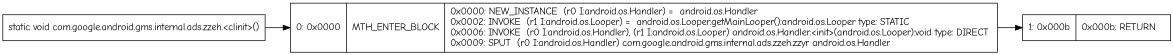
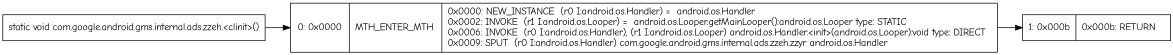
(396, 27) -> (394, 27)
